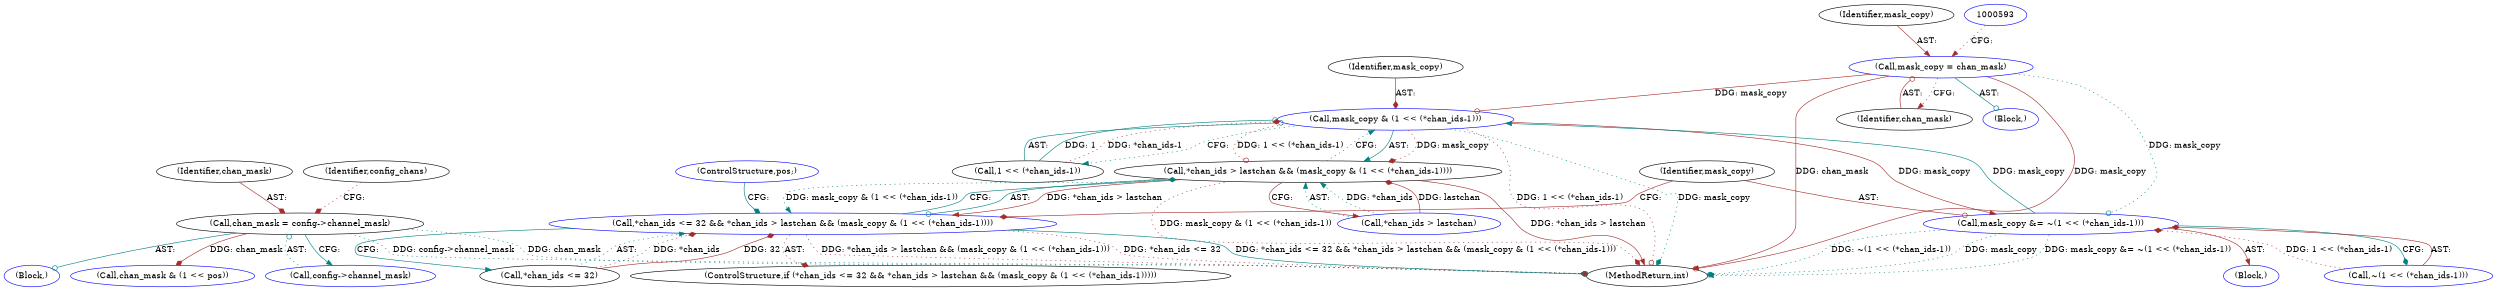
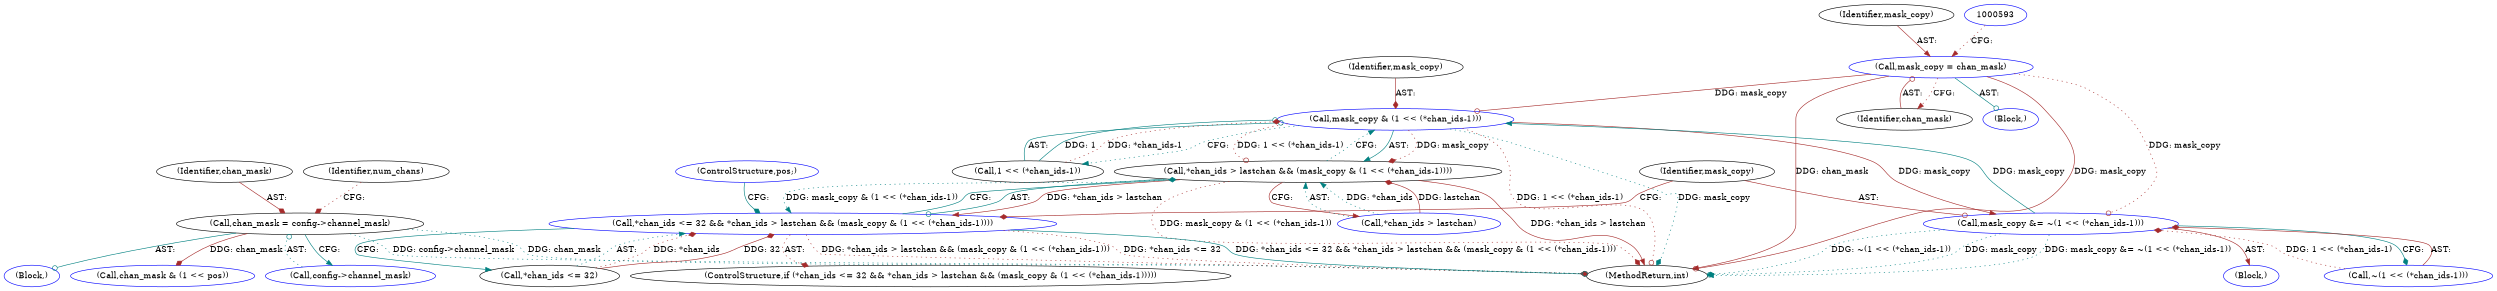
(2129, 118) -> (2129, 118)
(376, 172) -> (376, 172)
